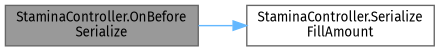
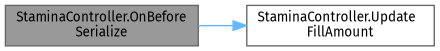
(341, 26) -> (341, 26)
